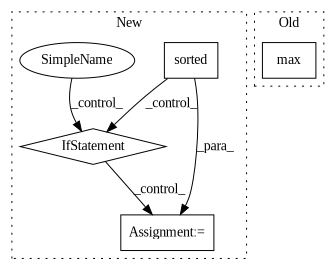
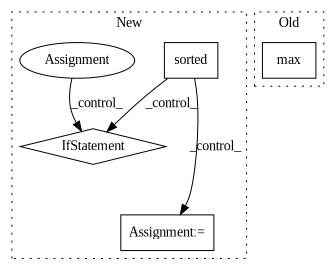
(77, 60) -> (77, 60)
(215, 147) -> (215, 147)
(125, 184) -> none
